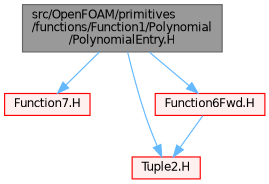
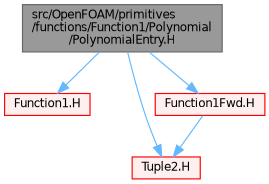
(47, 104) -> (47, 104)
(210, 104) -> (210, 104)
